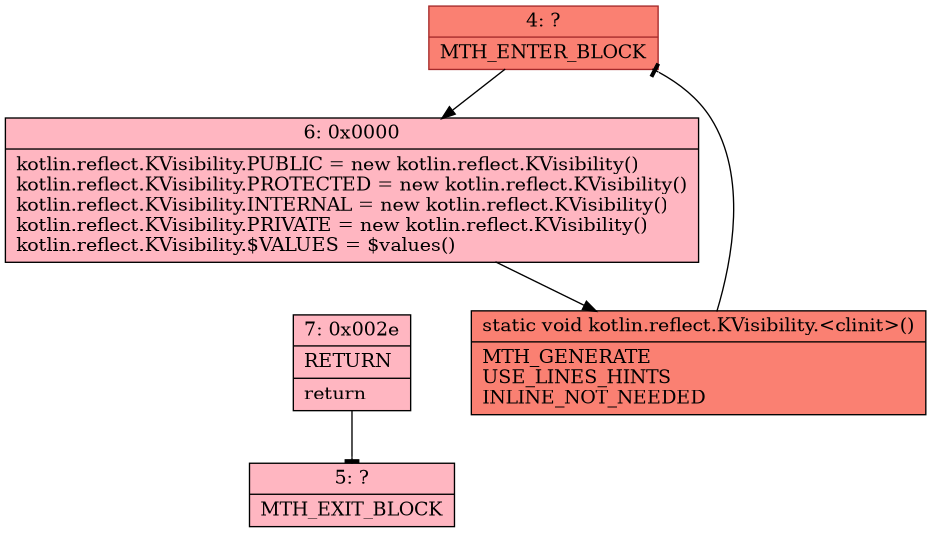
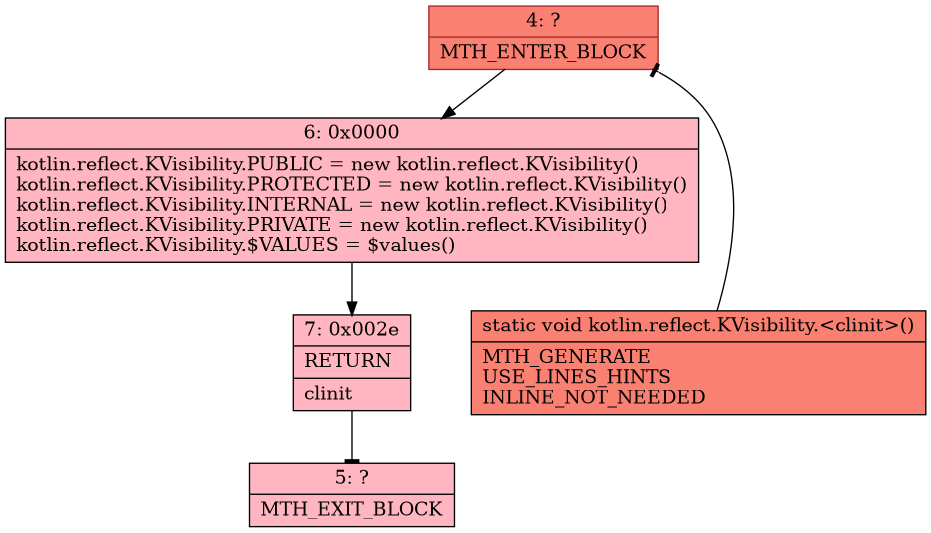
(540, 284) -> (352, 282)
(335, 394) -> (329, 394)
